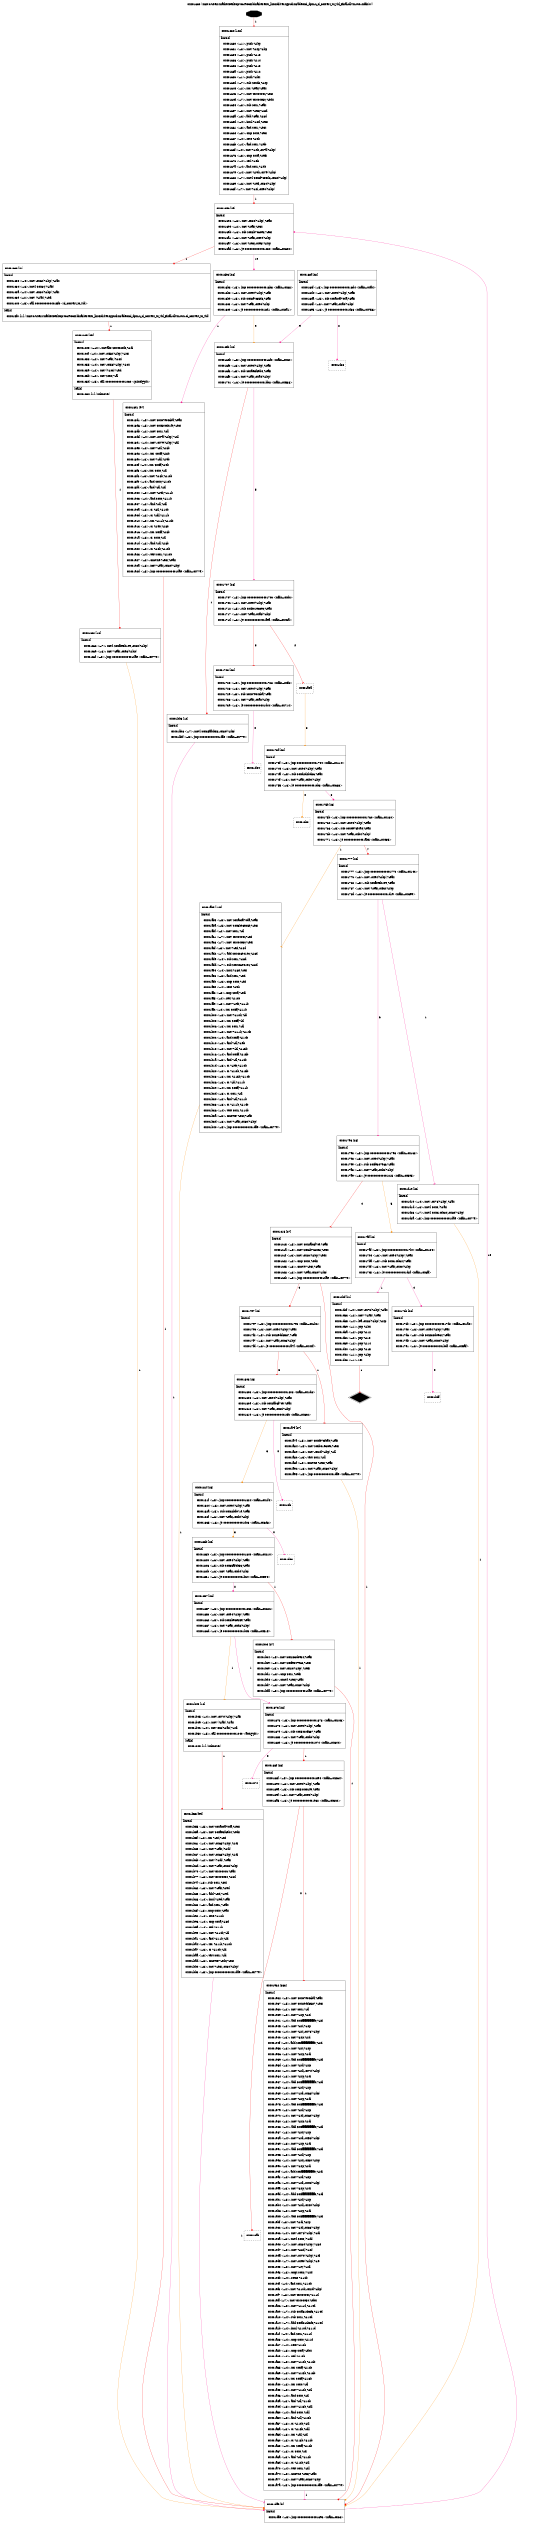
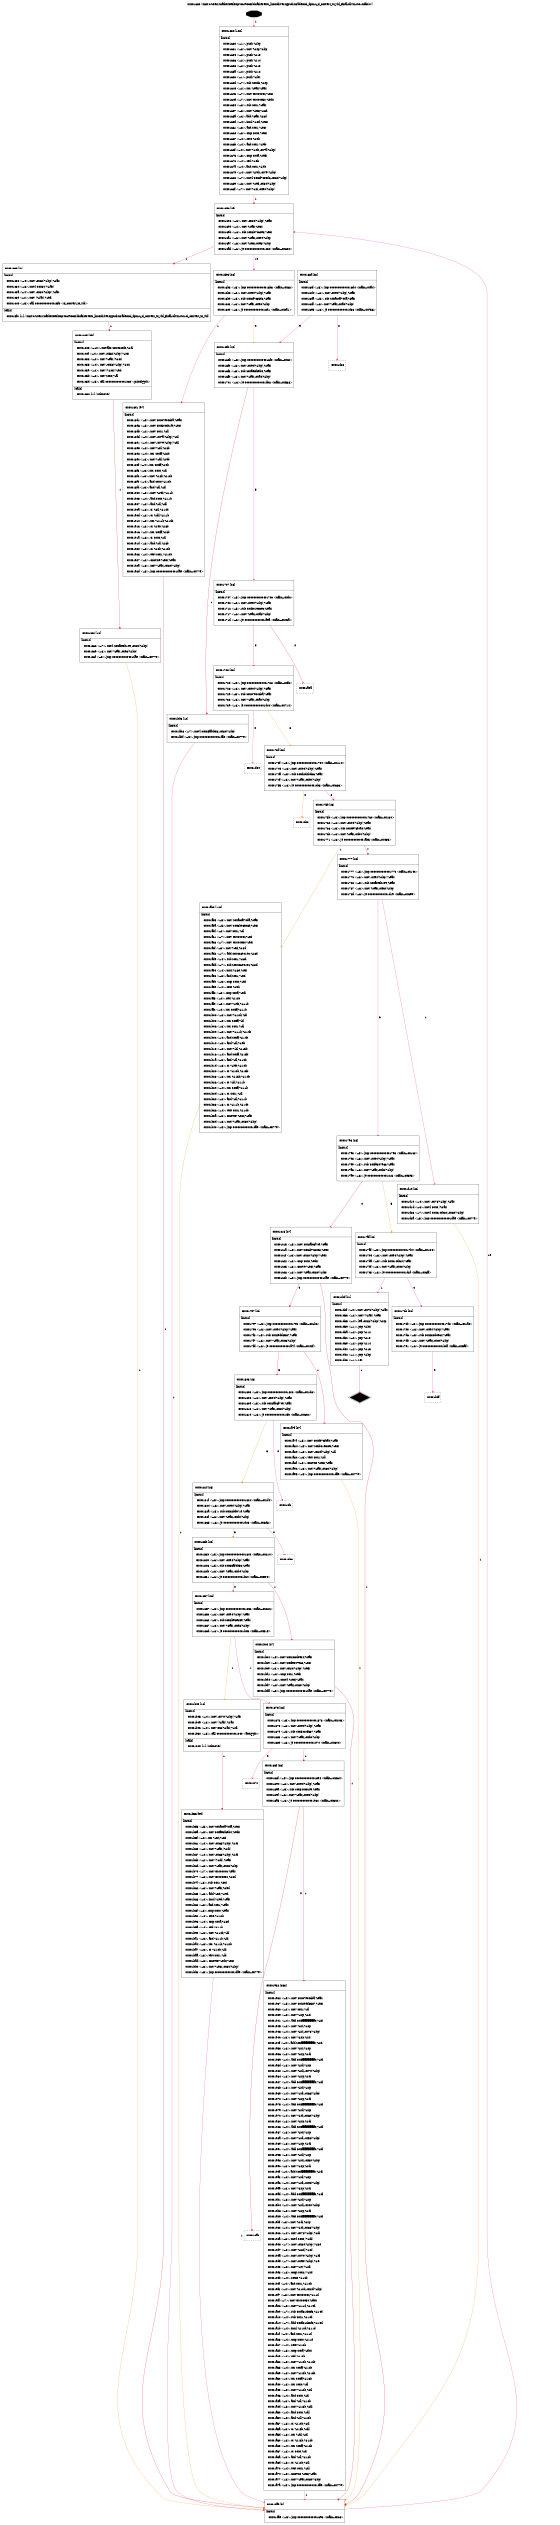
(305, 719) -> (279, 728)
